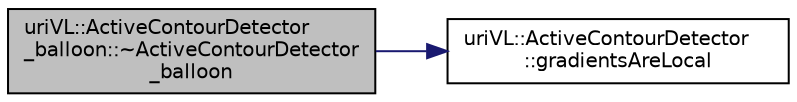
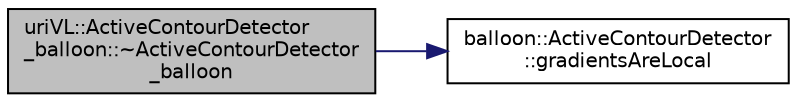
(618, 51) -> (618, 51)
